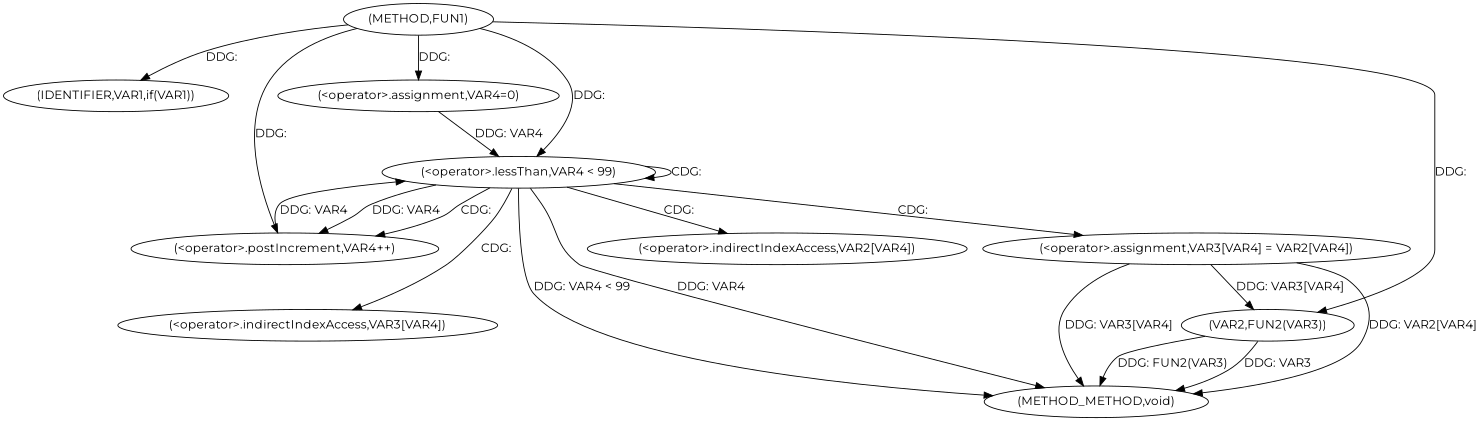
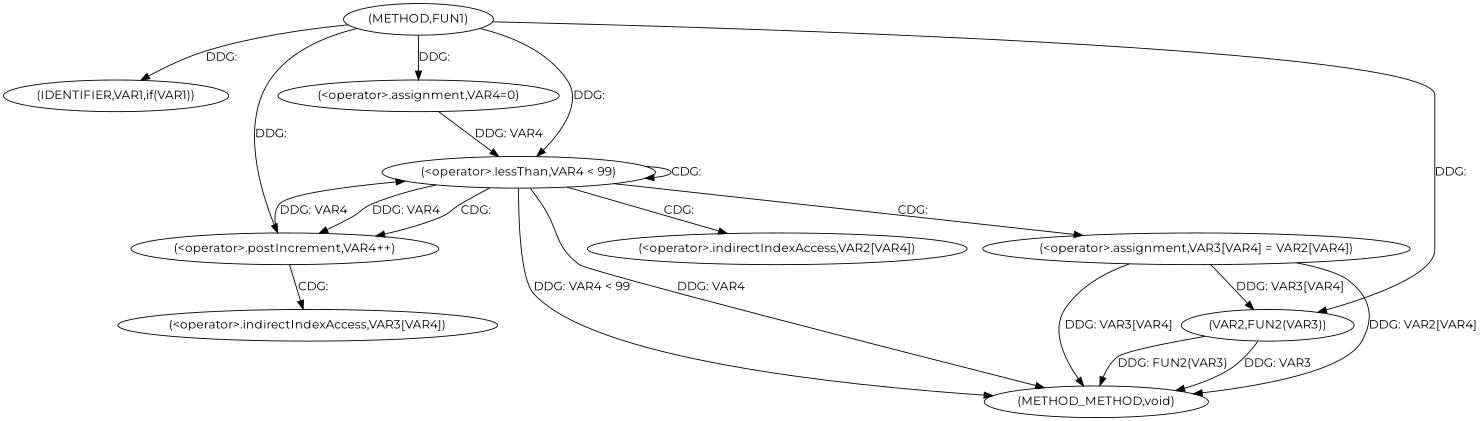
(449, 263) -> (295, 283)
